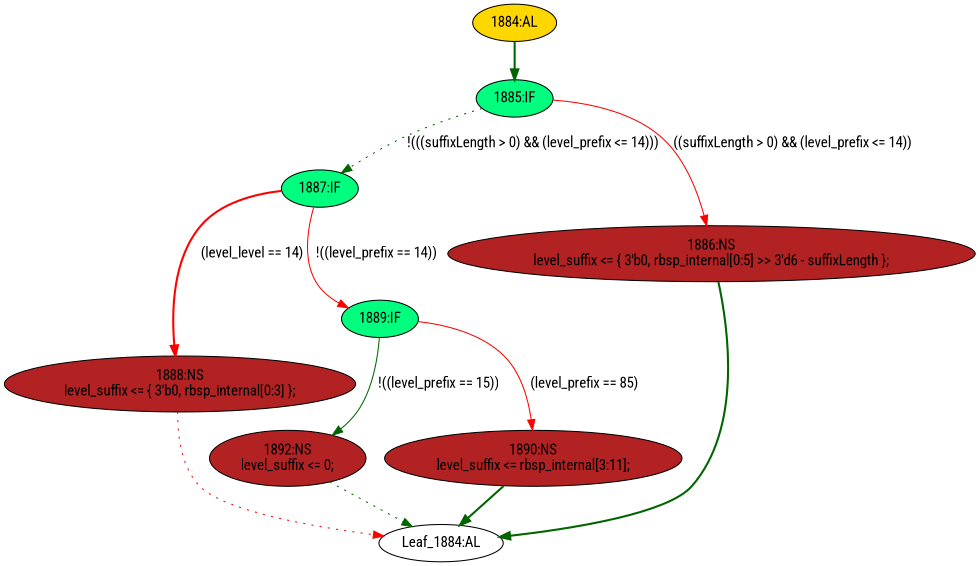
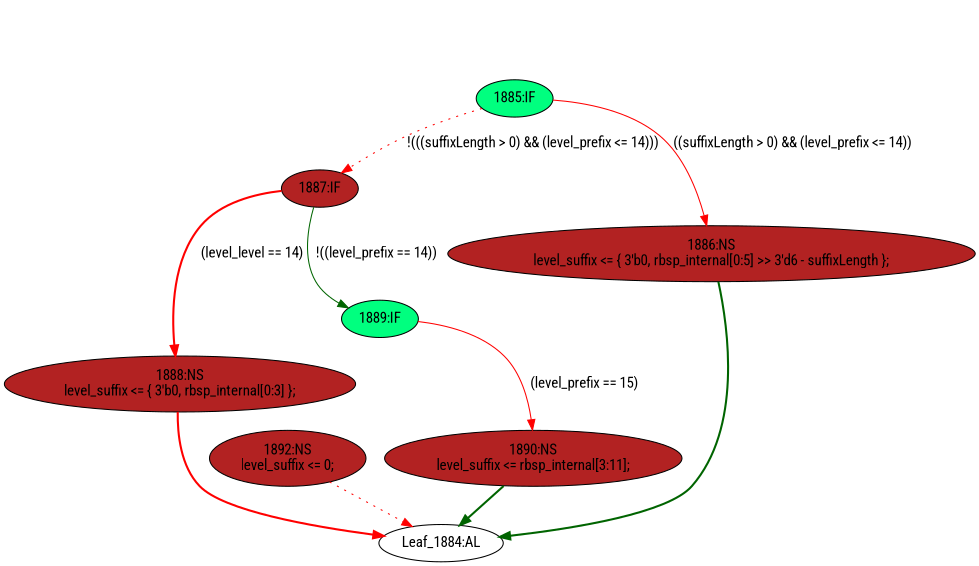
(515, 23) -> none
(414, 133) -> (414, 133)
(320, 189) -> (320, 189)
(309, 261) -> (309, 261)
(585, 384) -> (585, 384)
(369, 387) -> none
(366, 502) -> (366, 502)
(245, 509) -> (245, 509)
